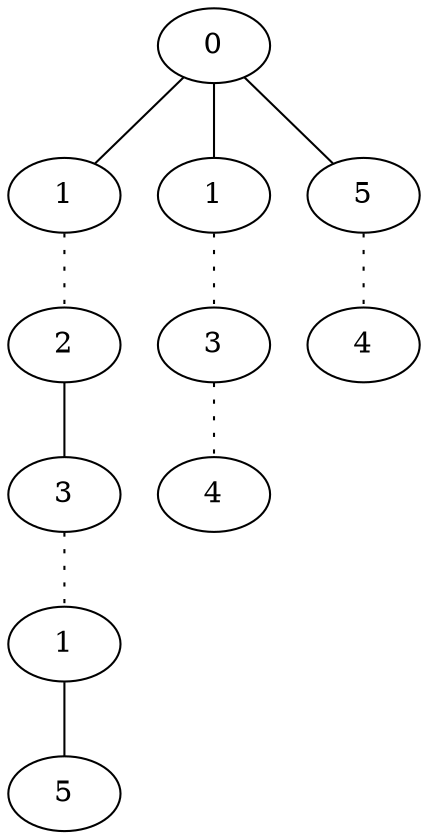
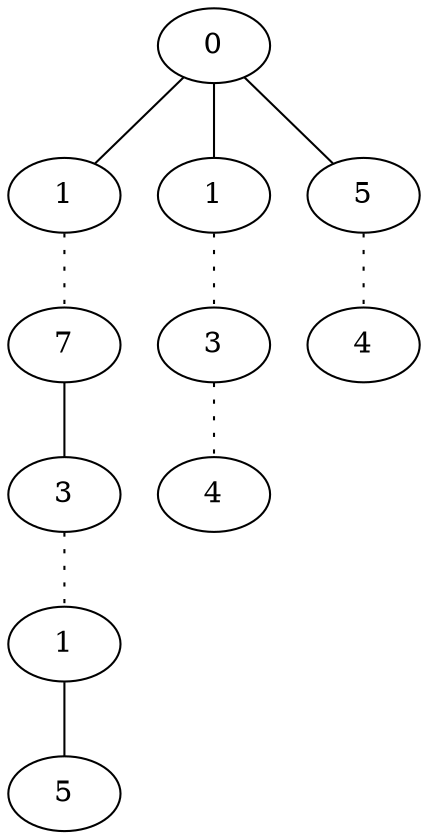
(64, 345) -> (64, 345)
